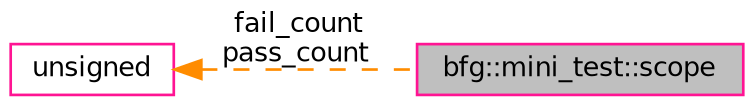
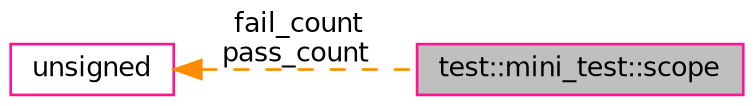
(580, 70) -> (580, 70)
